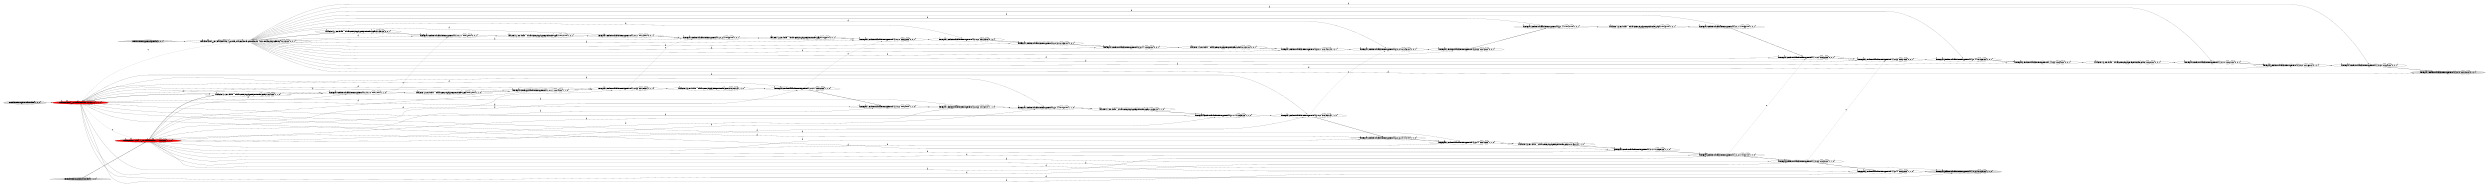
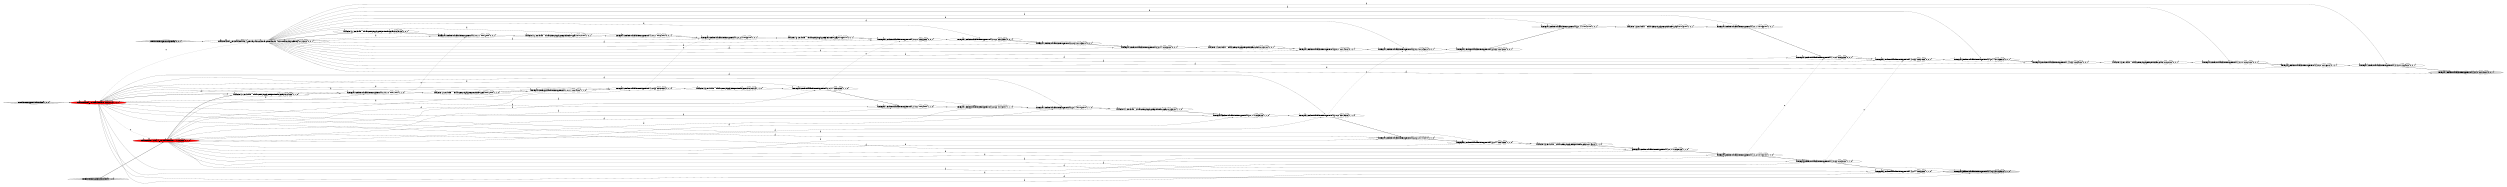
(25, 103) -> (34, 103)
